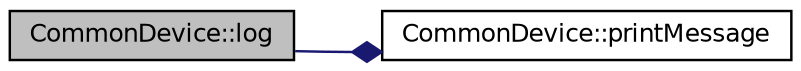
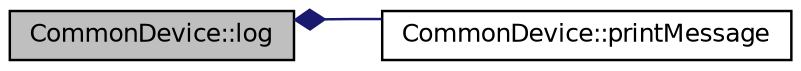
(324, 52) -> (353, 19)
